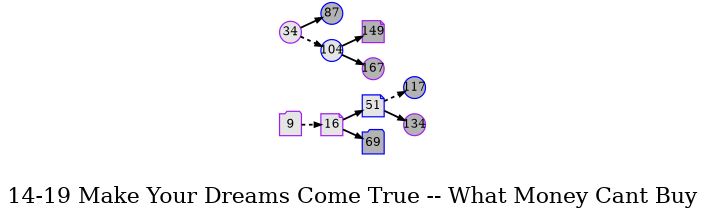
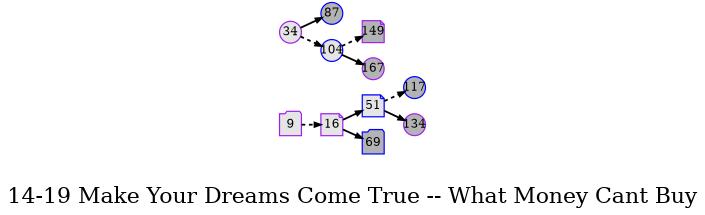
(349, 43) -> (349, 43)
